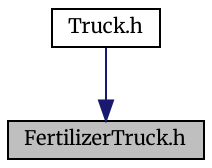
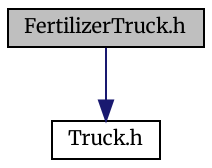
(106, 74) -> (106, 74)
